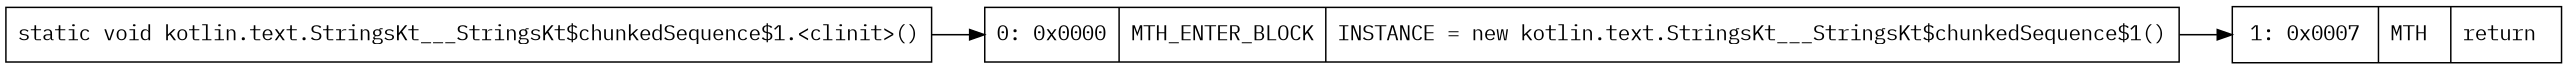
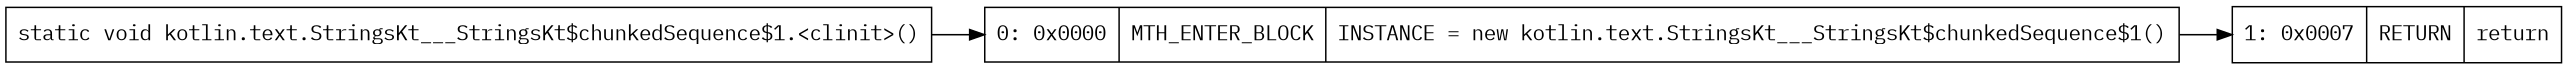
(2409, 34) -> (2415, 34)
